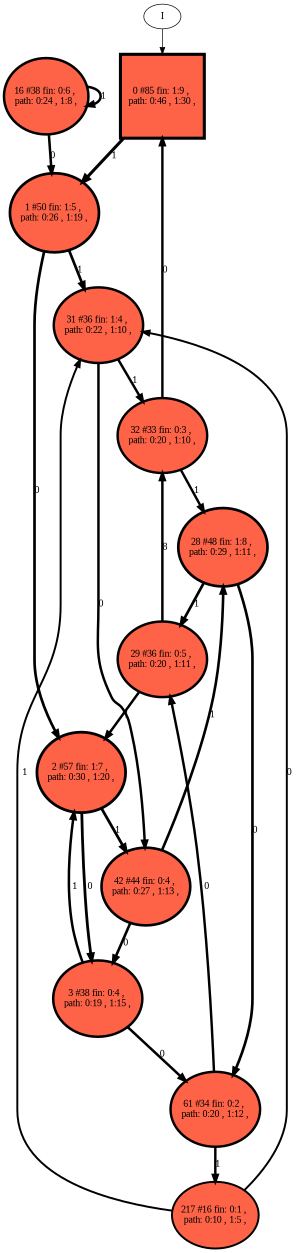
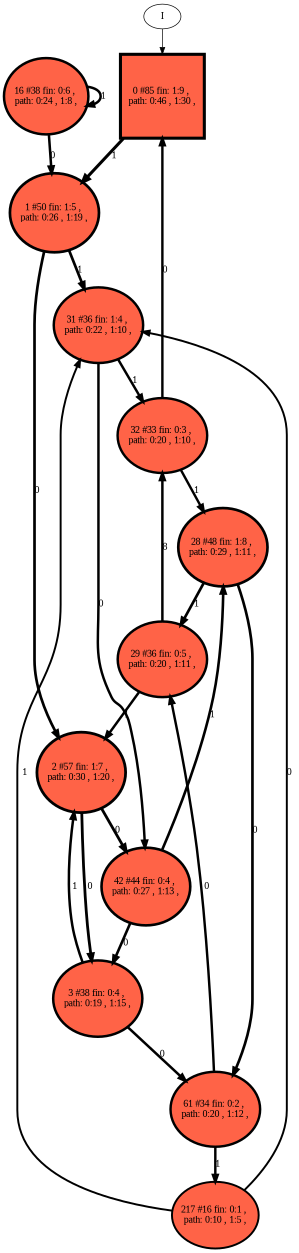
(119, 830) -> (119, 830)
